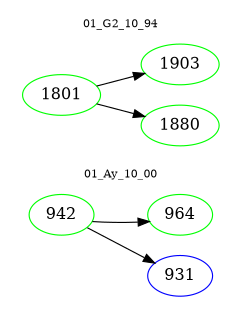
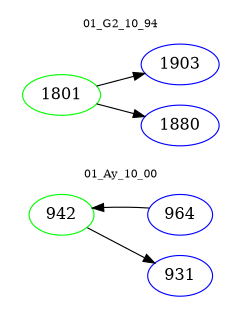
(180, 64) -> (180, 64)
(180, 125) -> (180, 125)
(180, 215) -> (180, 215)
(115, 222) -> (127, 207)
